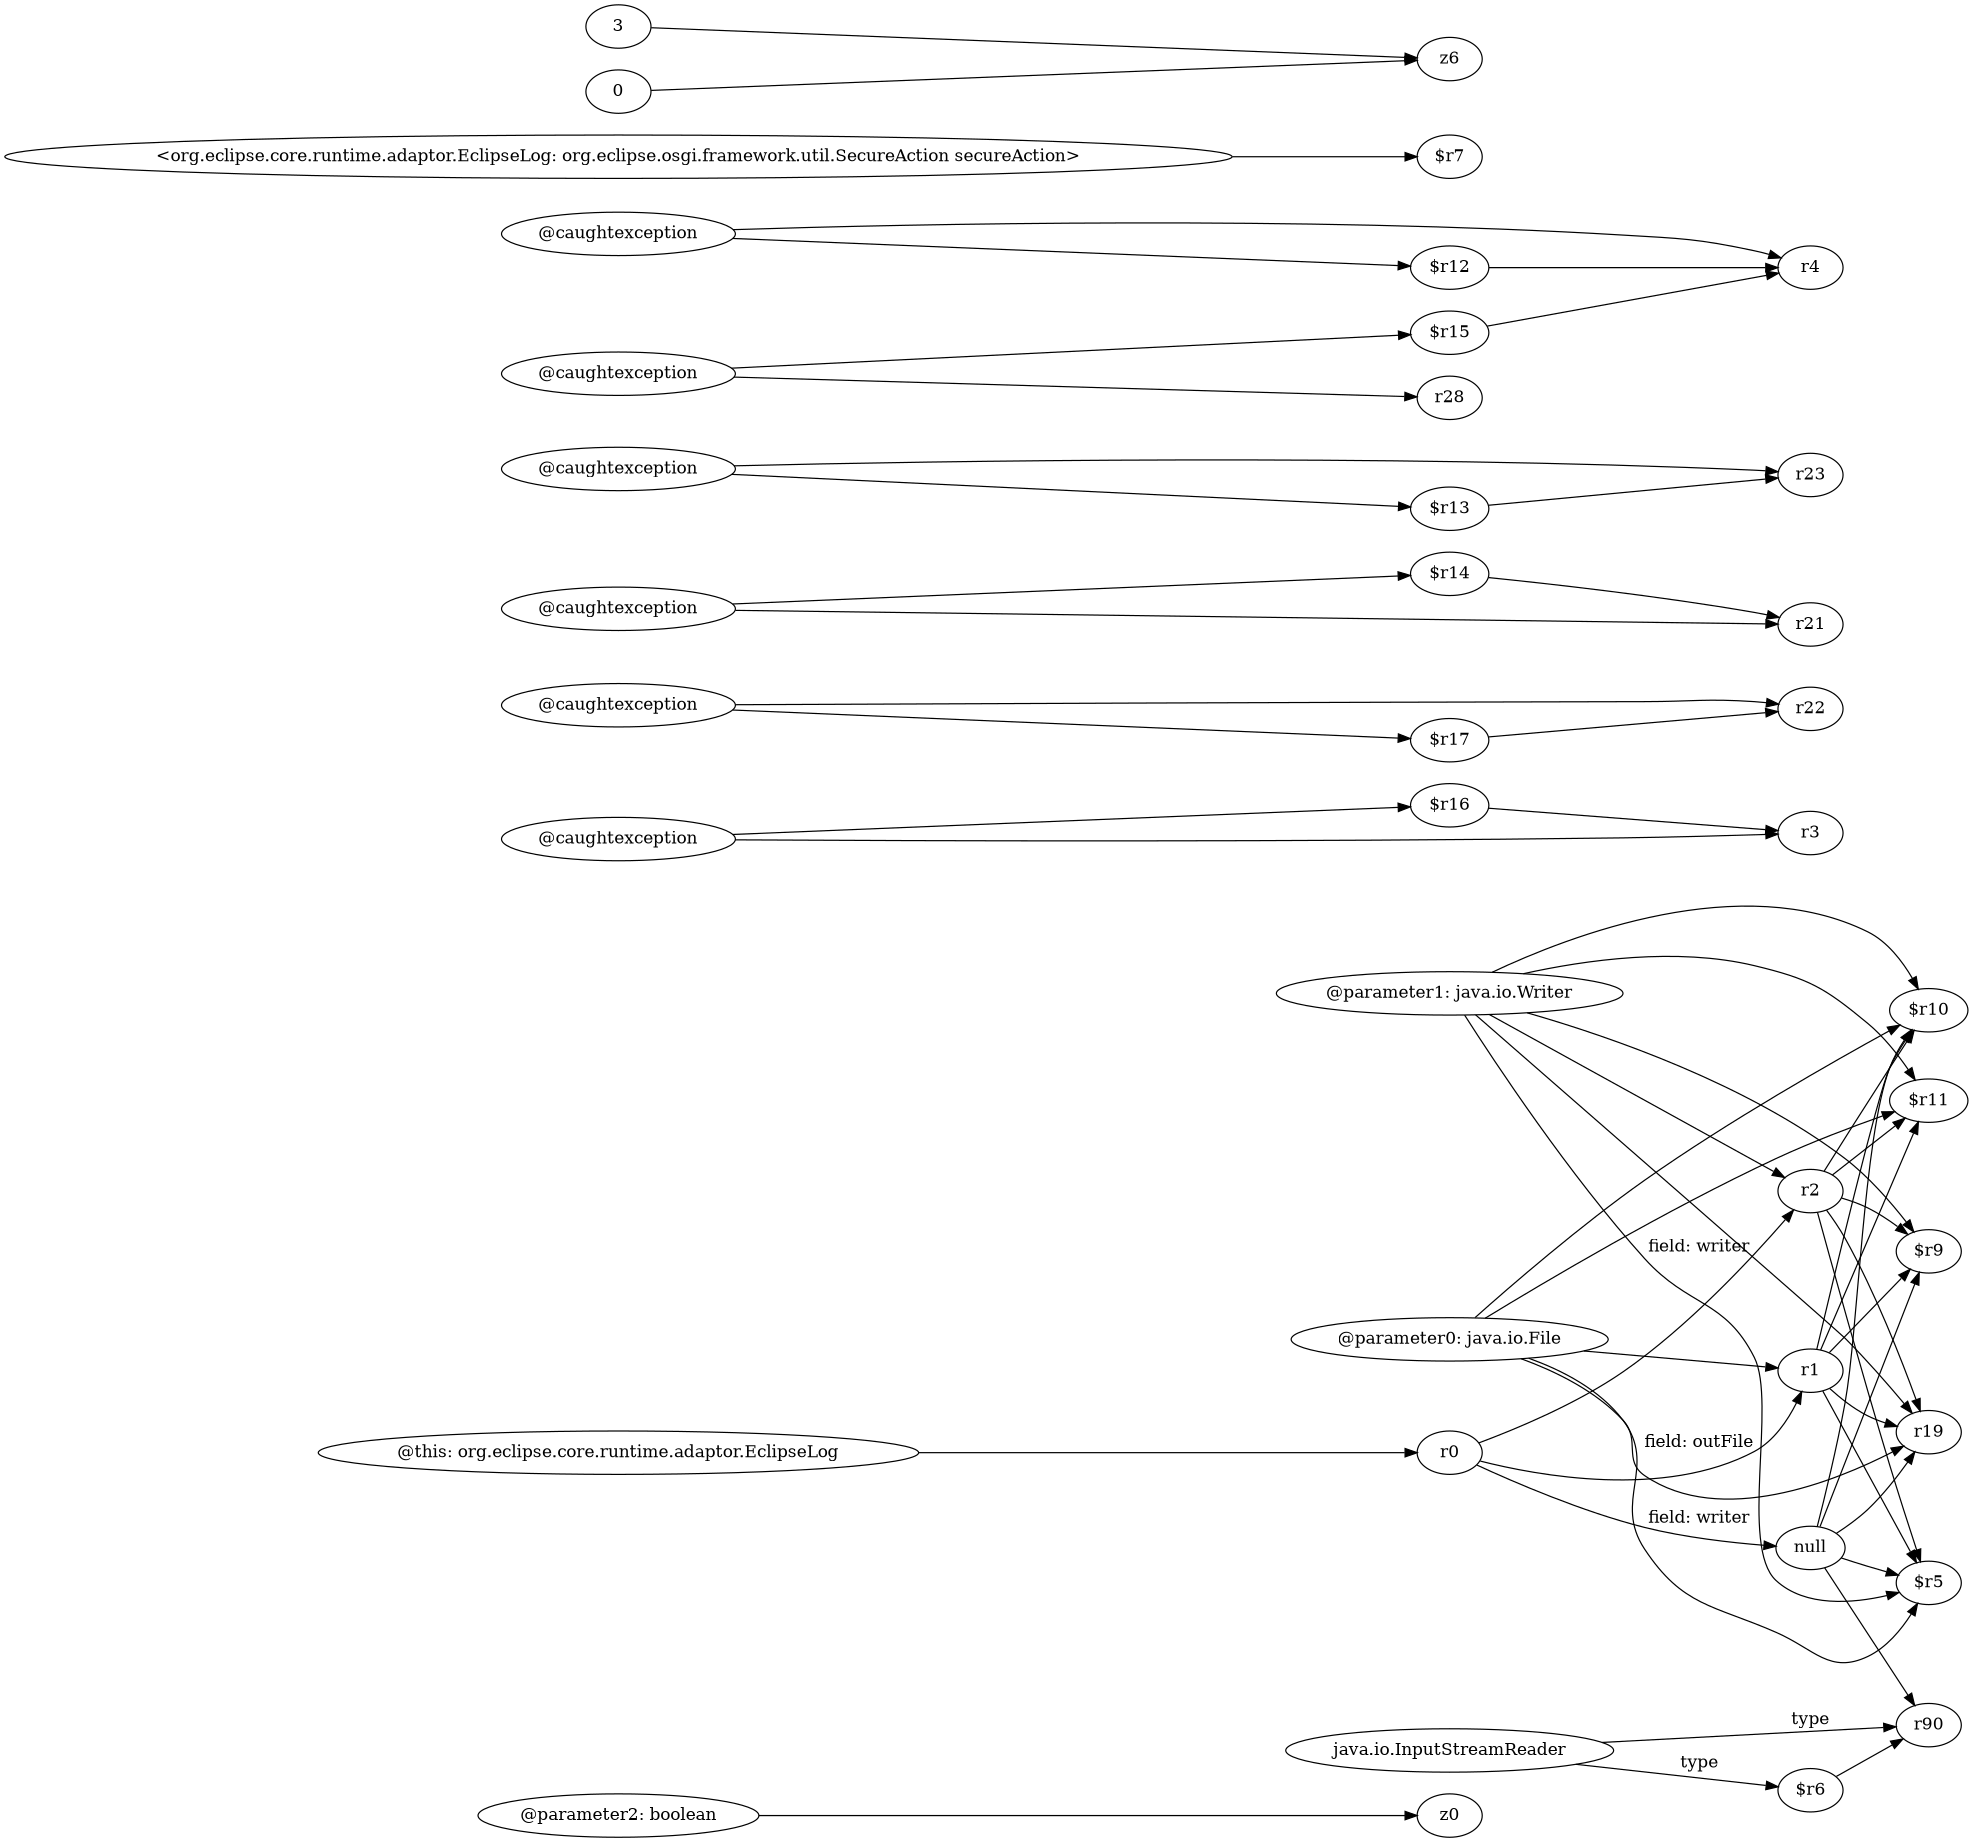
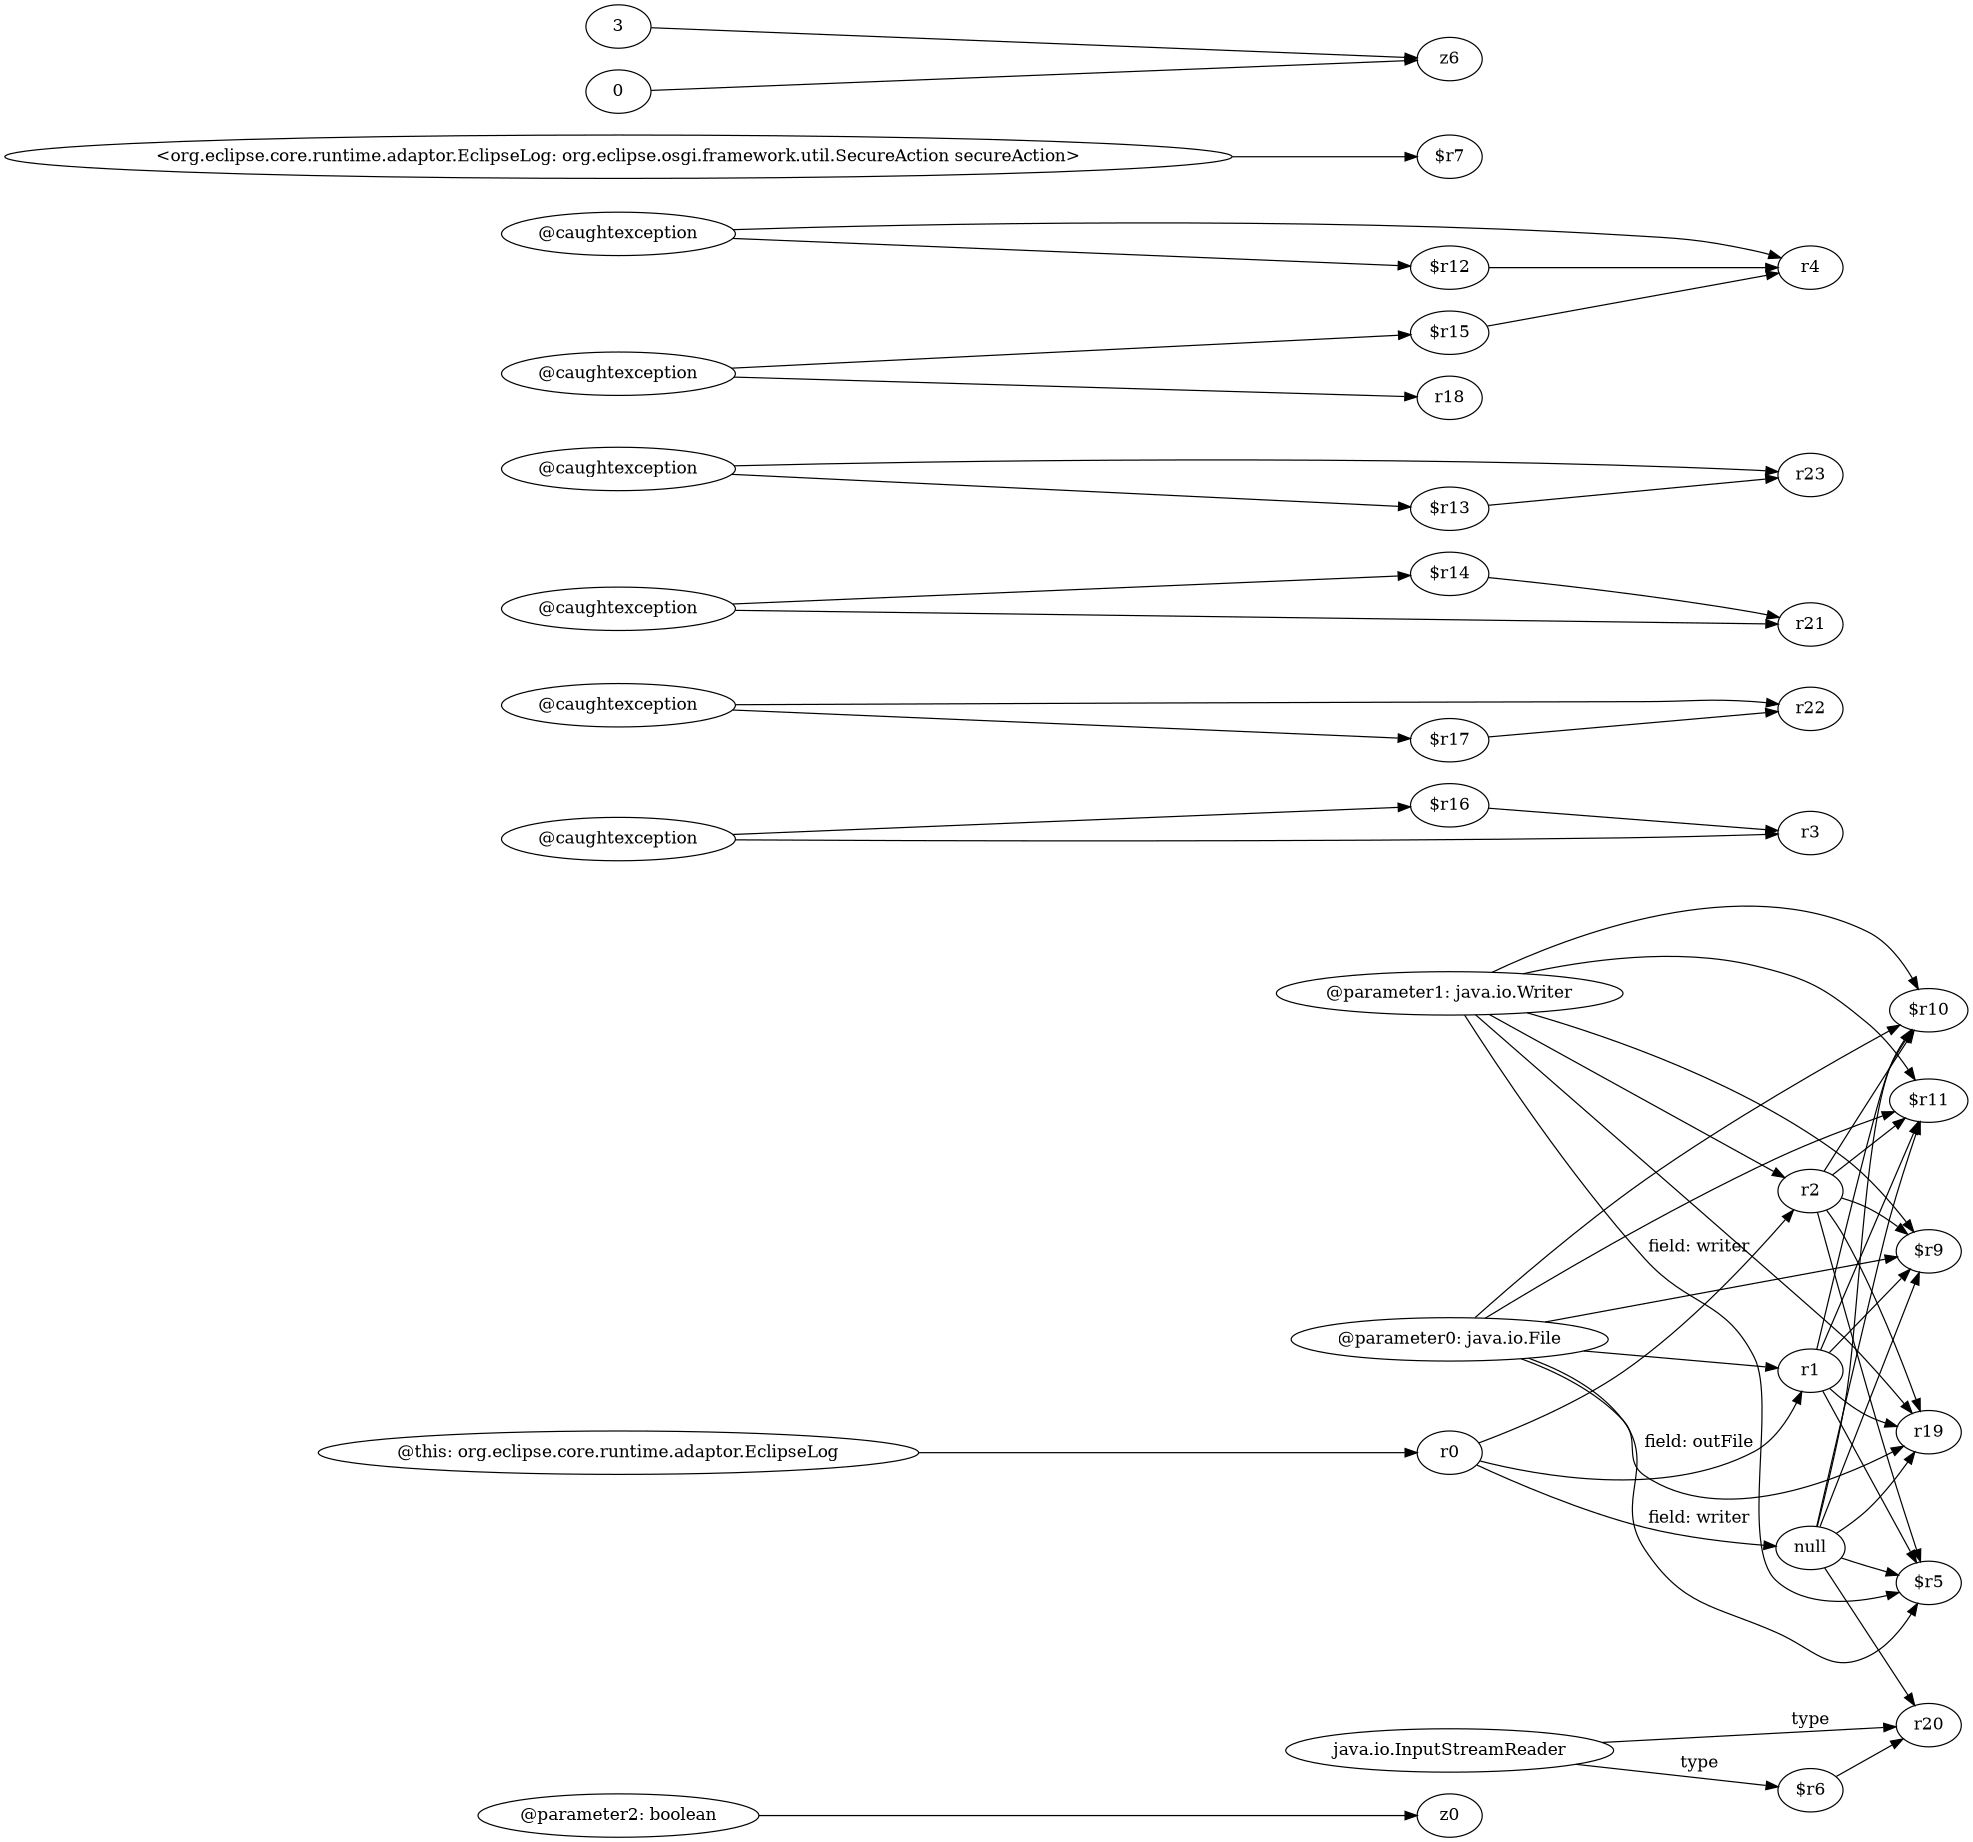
(1450, 398) -> (1450, 398)
none -> (1707, 1292)
none -> (1863, 1329)
(1929, 1725) -> (1929, 1725)
